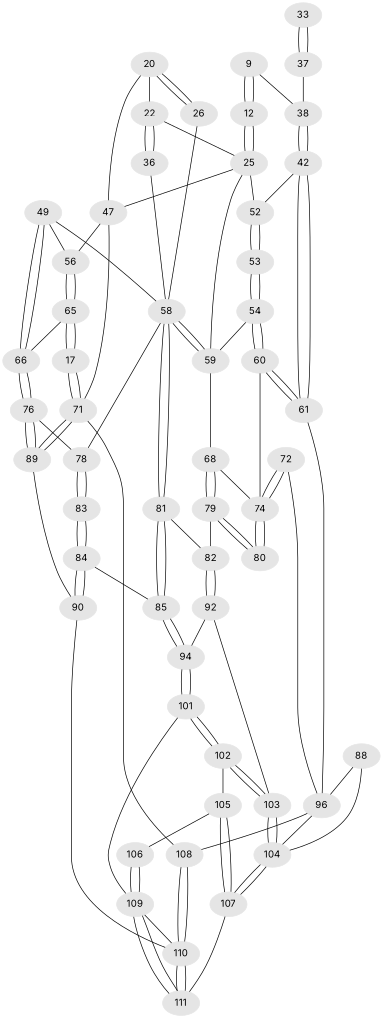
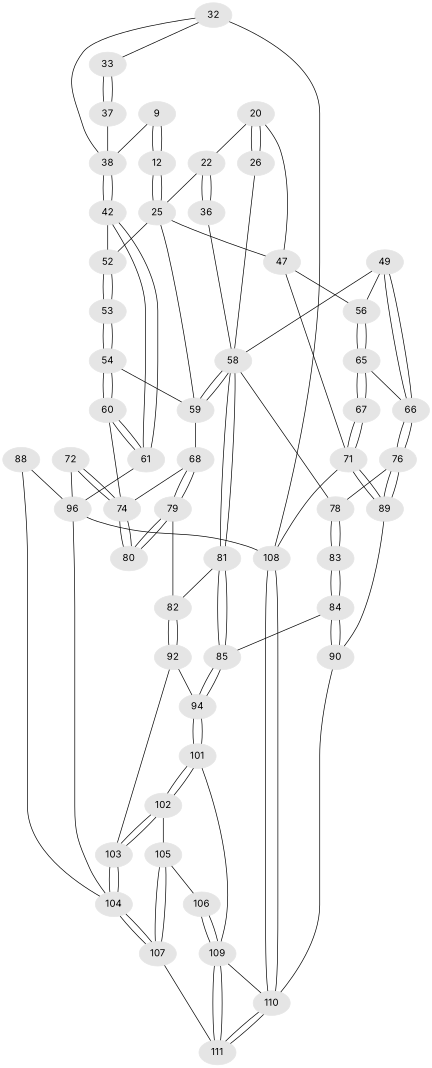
none -> (213, 15)
(71, 361) -> (362, 410)
